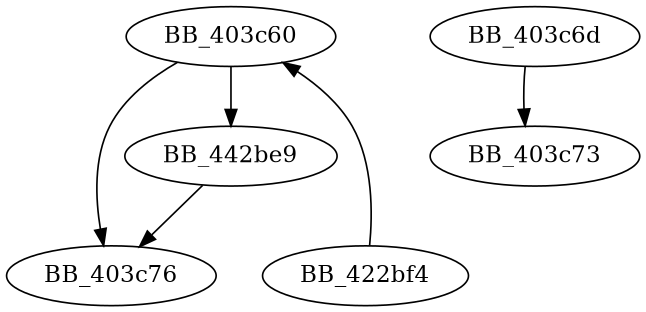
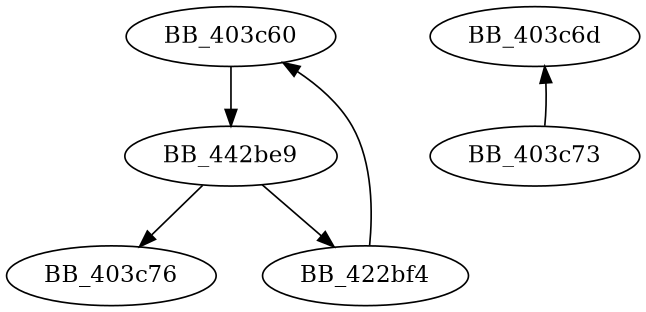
(524, 88) -> (546, 104)
(108, 131) -> none
none -> (292, 210)
